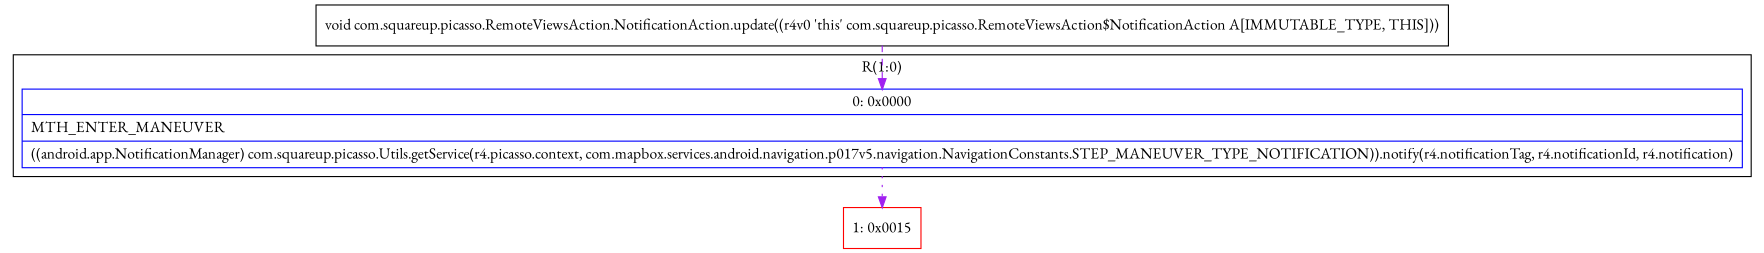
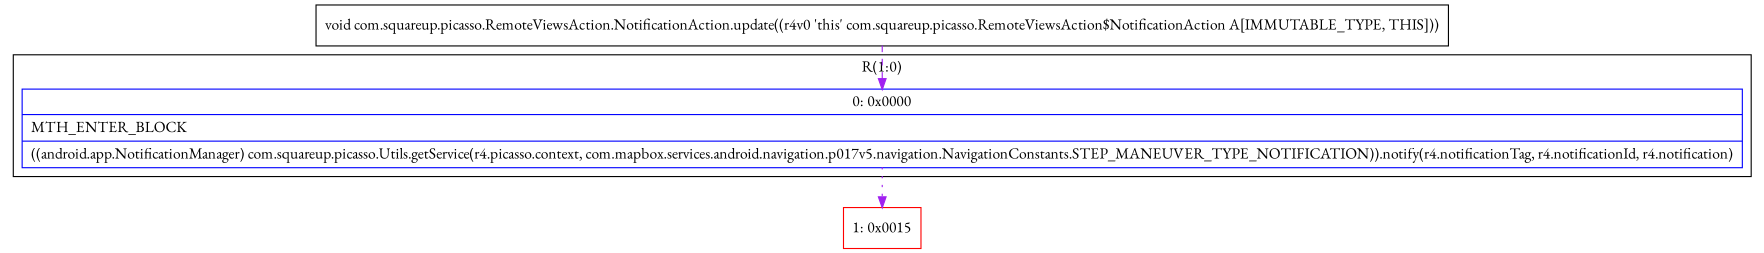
(128, 127) -> (110, 127)
